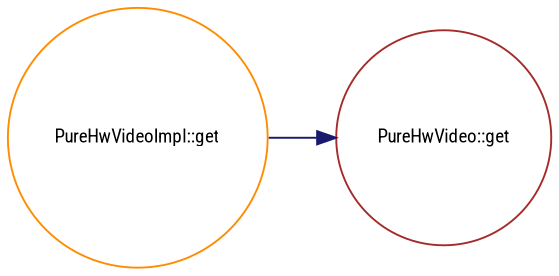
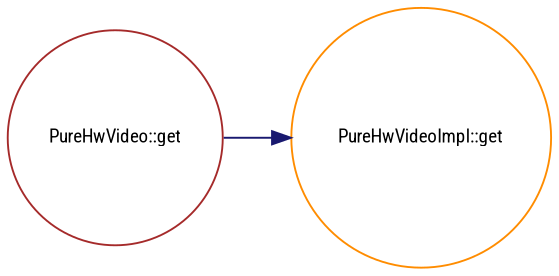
(293, 138) -> (248, 138)
